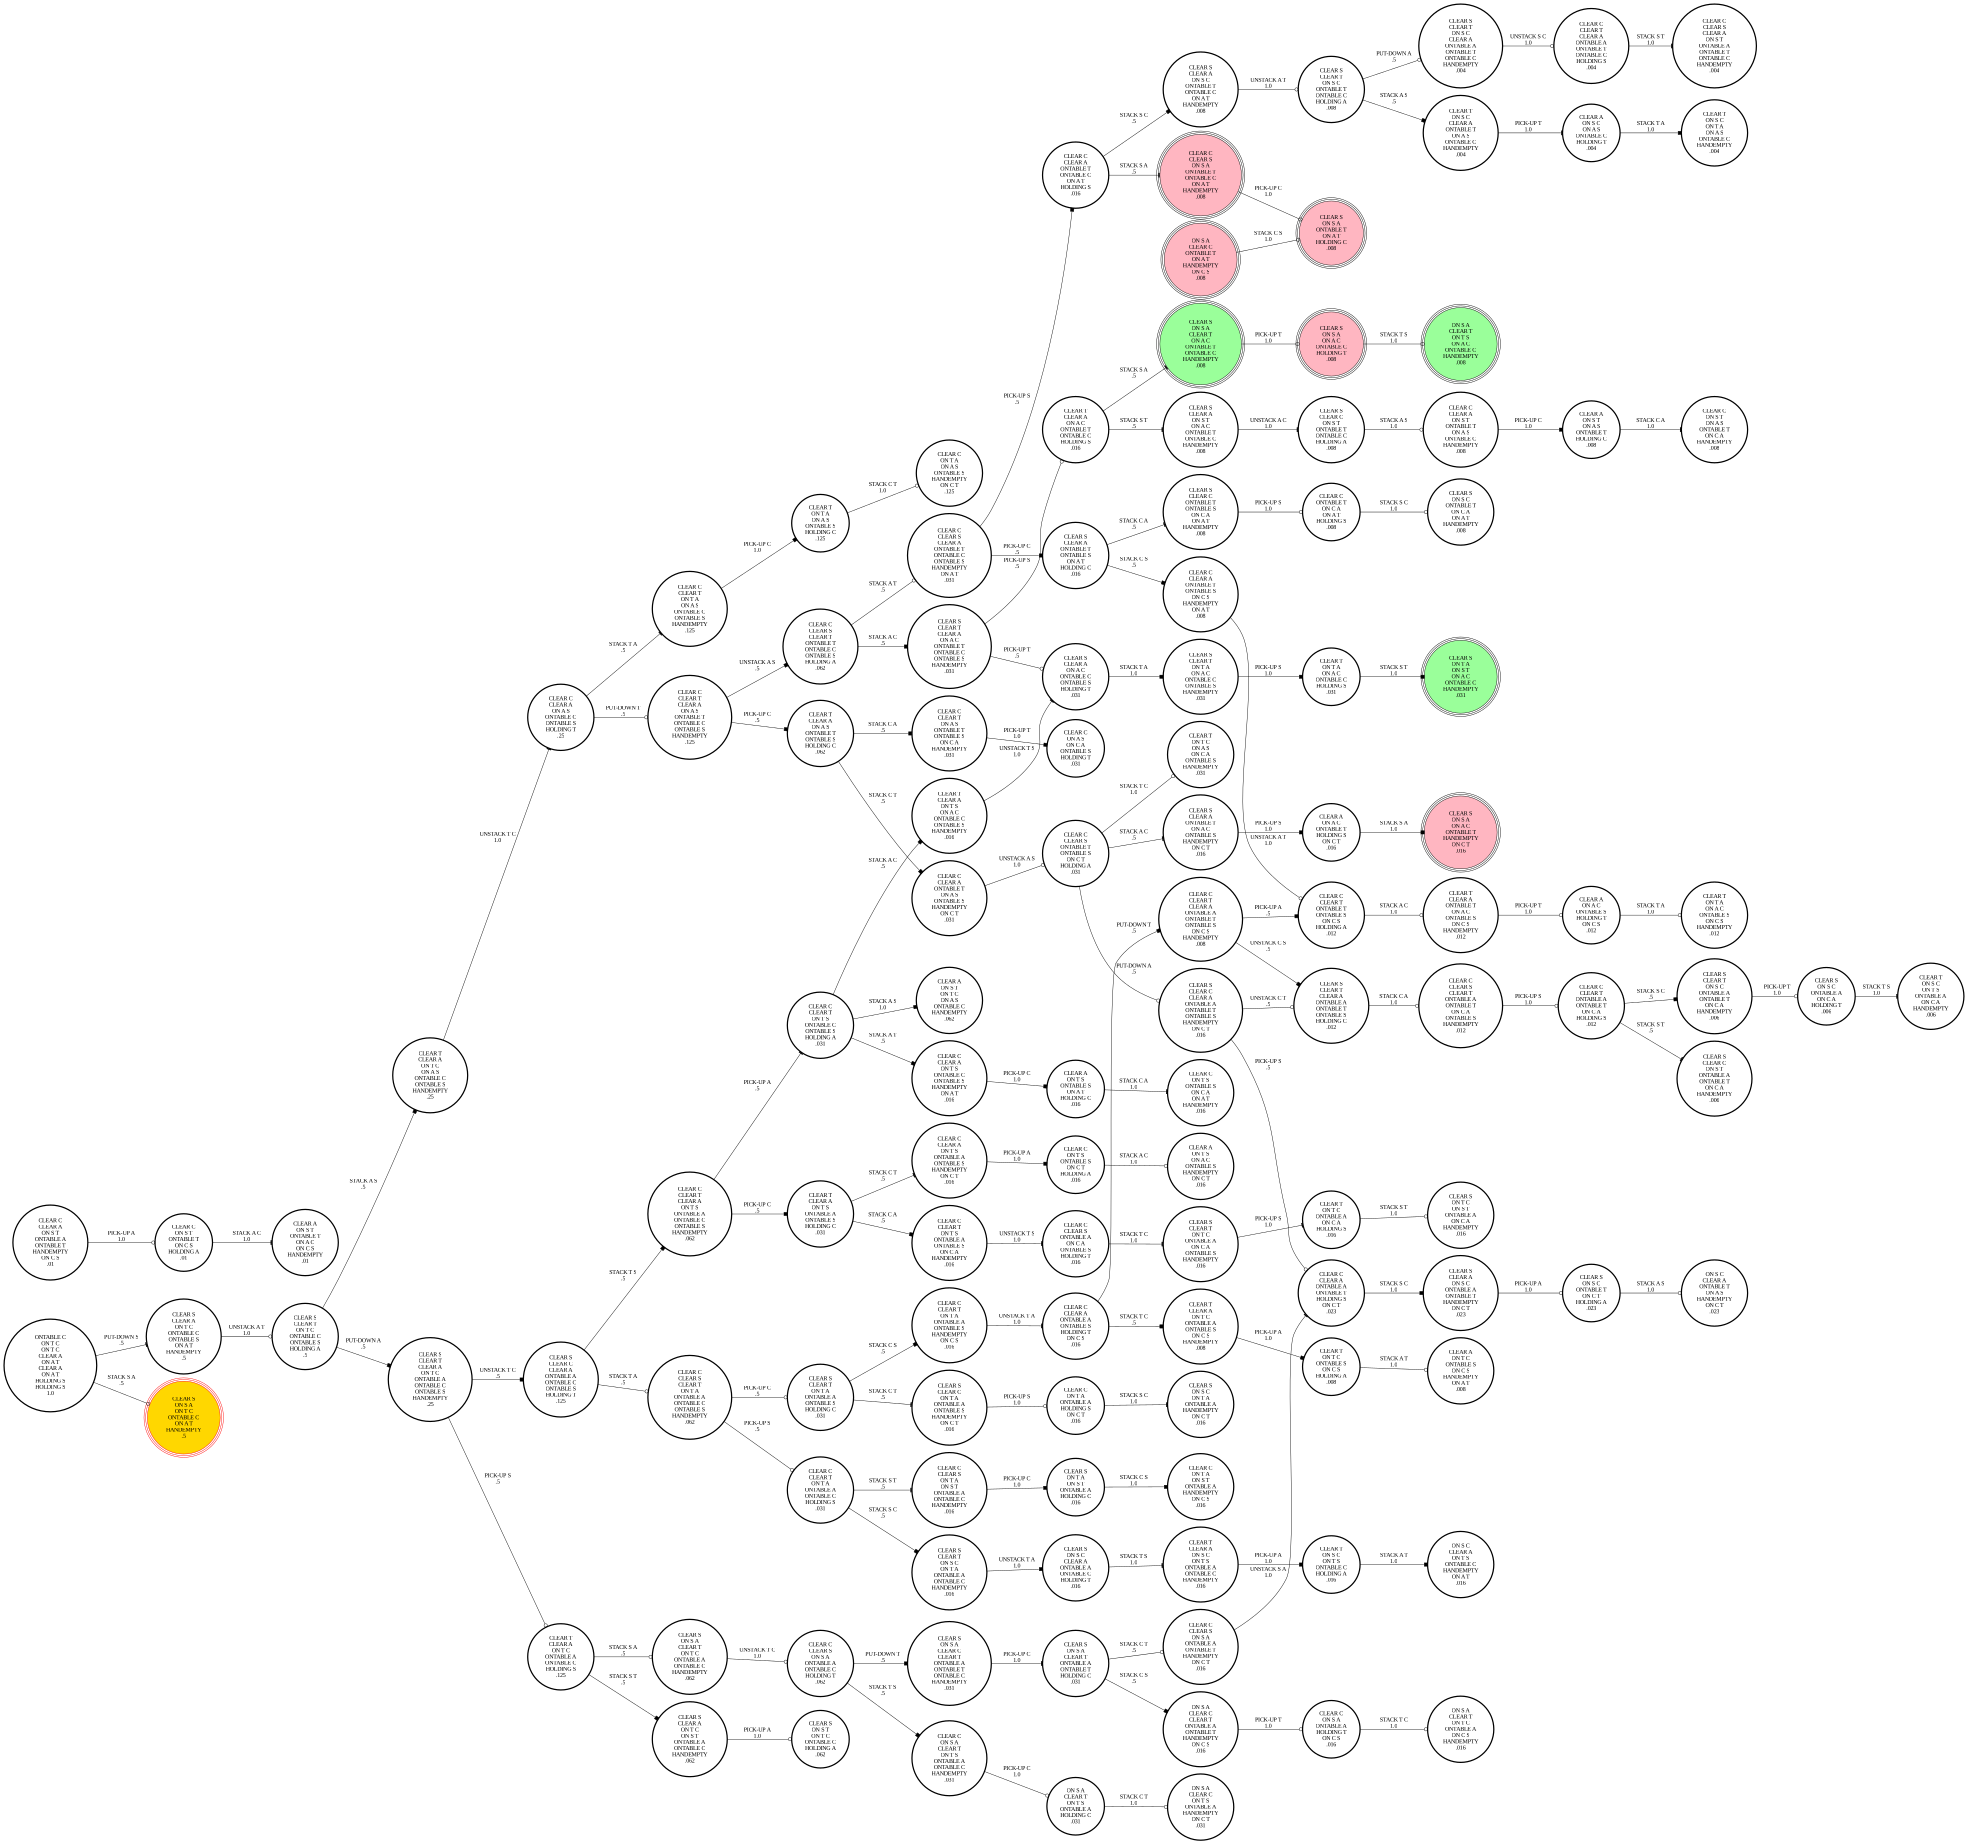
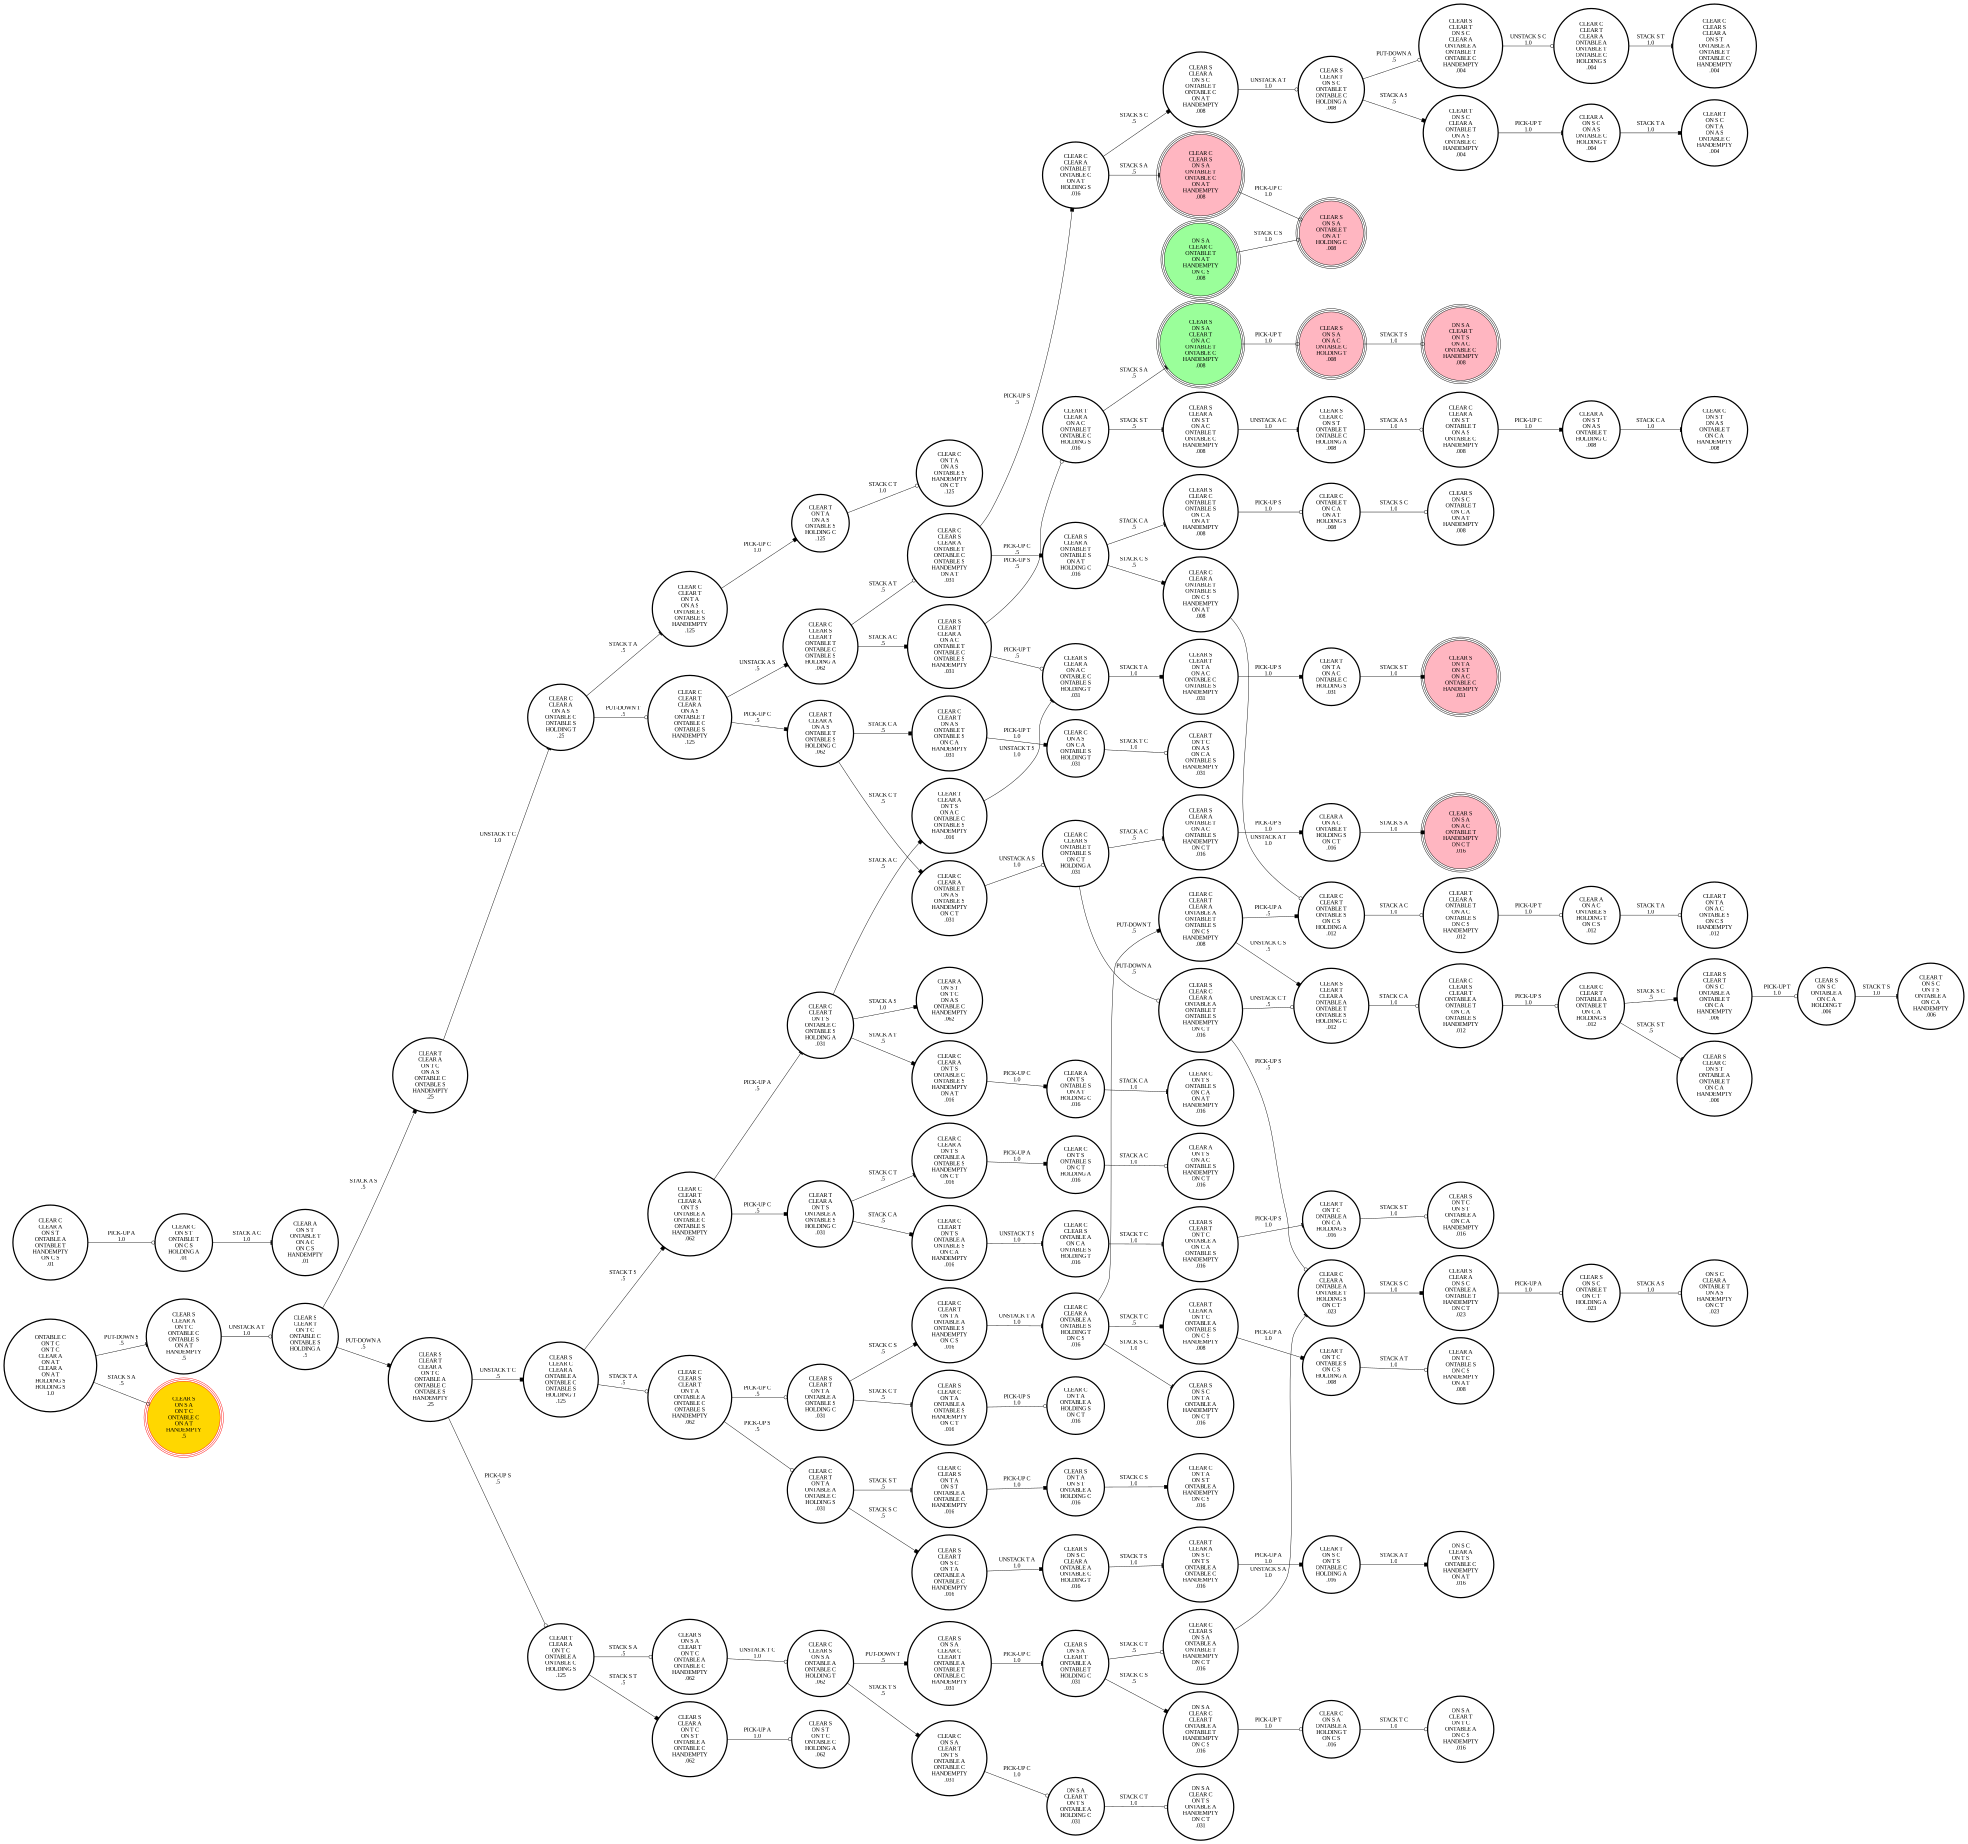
(1201, 260) -> (1201, 260)
(1461, 344) -> (1461, 344)
(1461, 677) -> (1461, 677)
(1137, 805) -> (1134, 751)
(1135, 1405) -> (1137, 1365)
